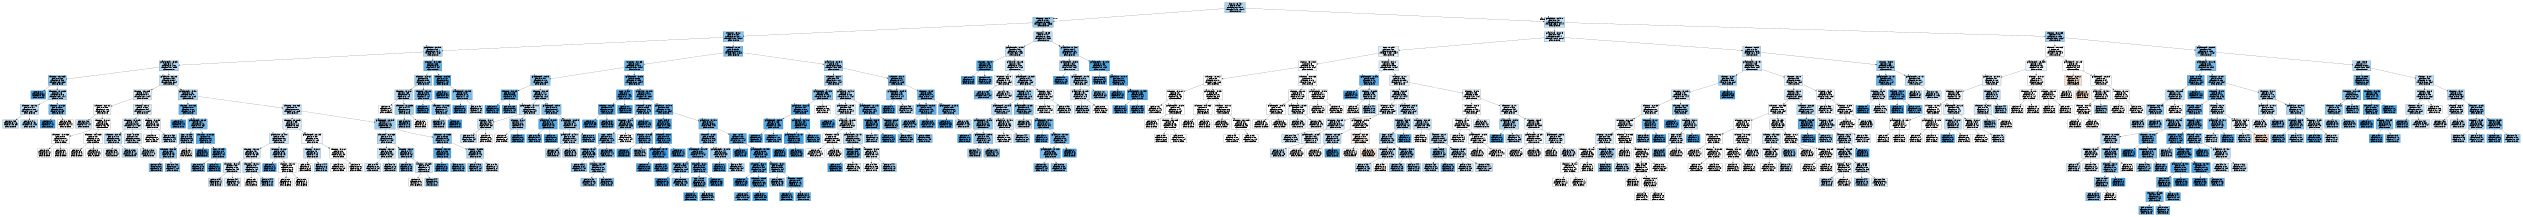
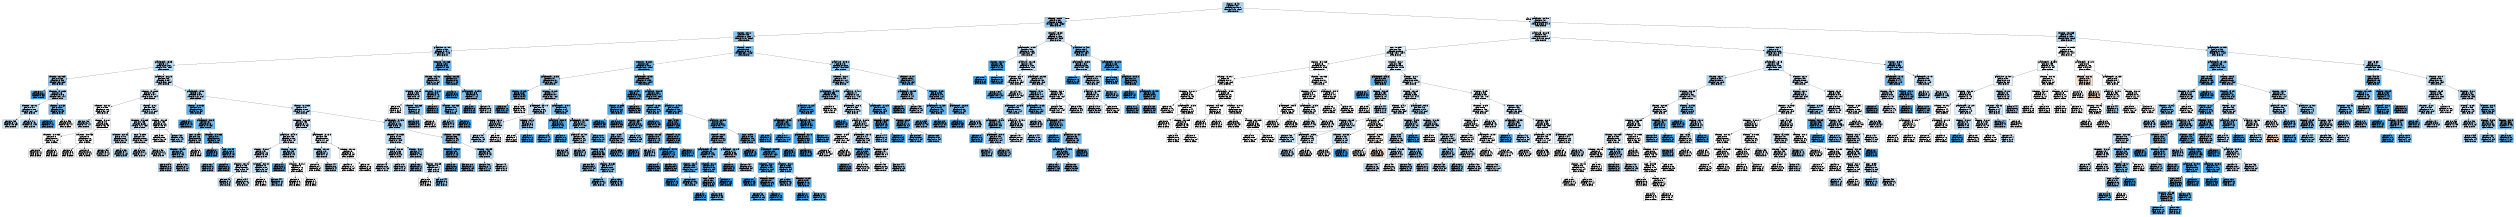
(1728, 95) -> none
(509, 109) -> (519, 109)
(1261, 124) -> (1272, 124)
(1481, 124) -> (1490, 124)
(625, 139) -> (635, 139)
(2314, 139) -> (2326, 139)
(2512, 139) -> none
none -> (158, 153)
(1397, 168) -> (1406, 168)
